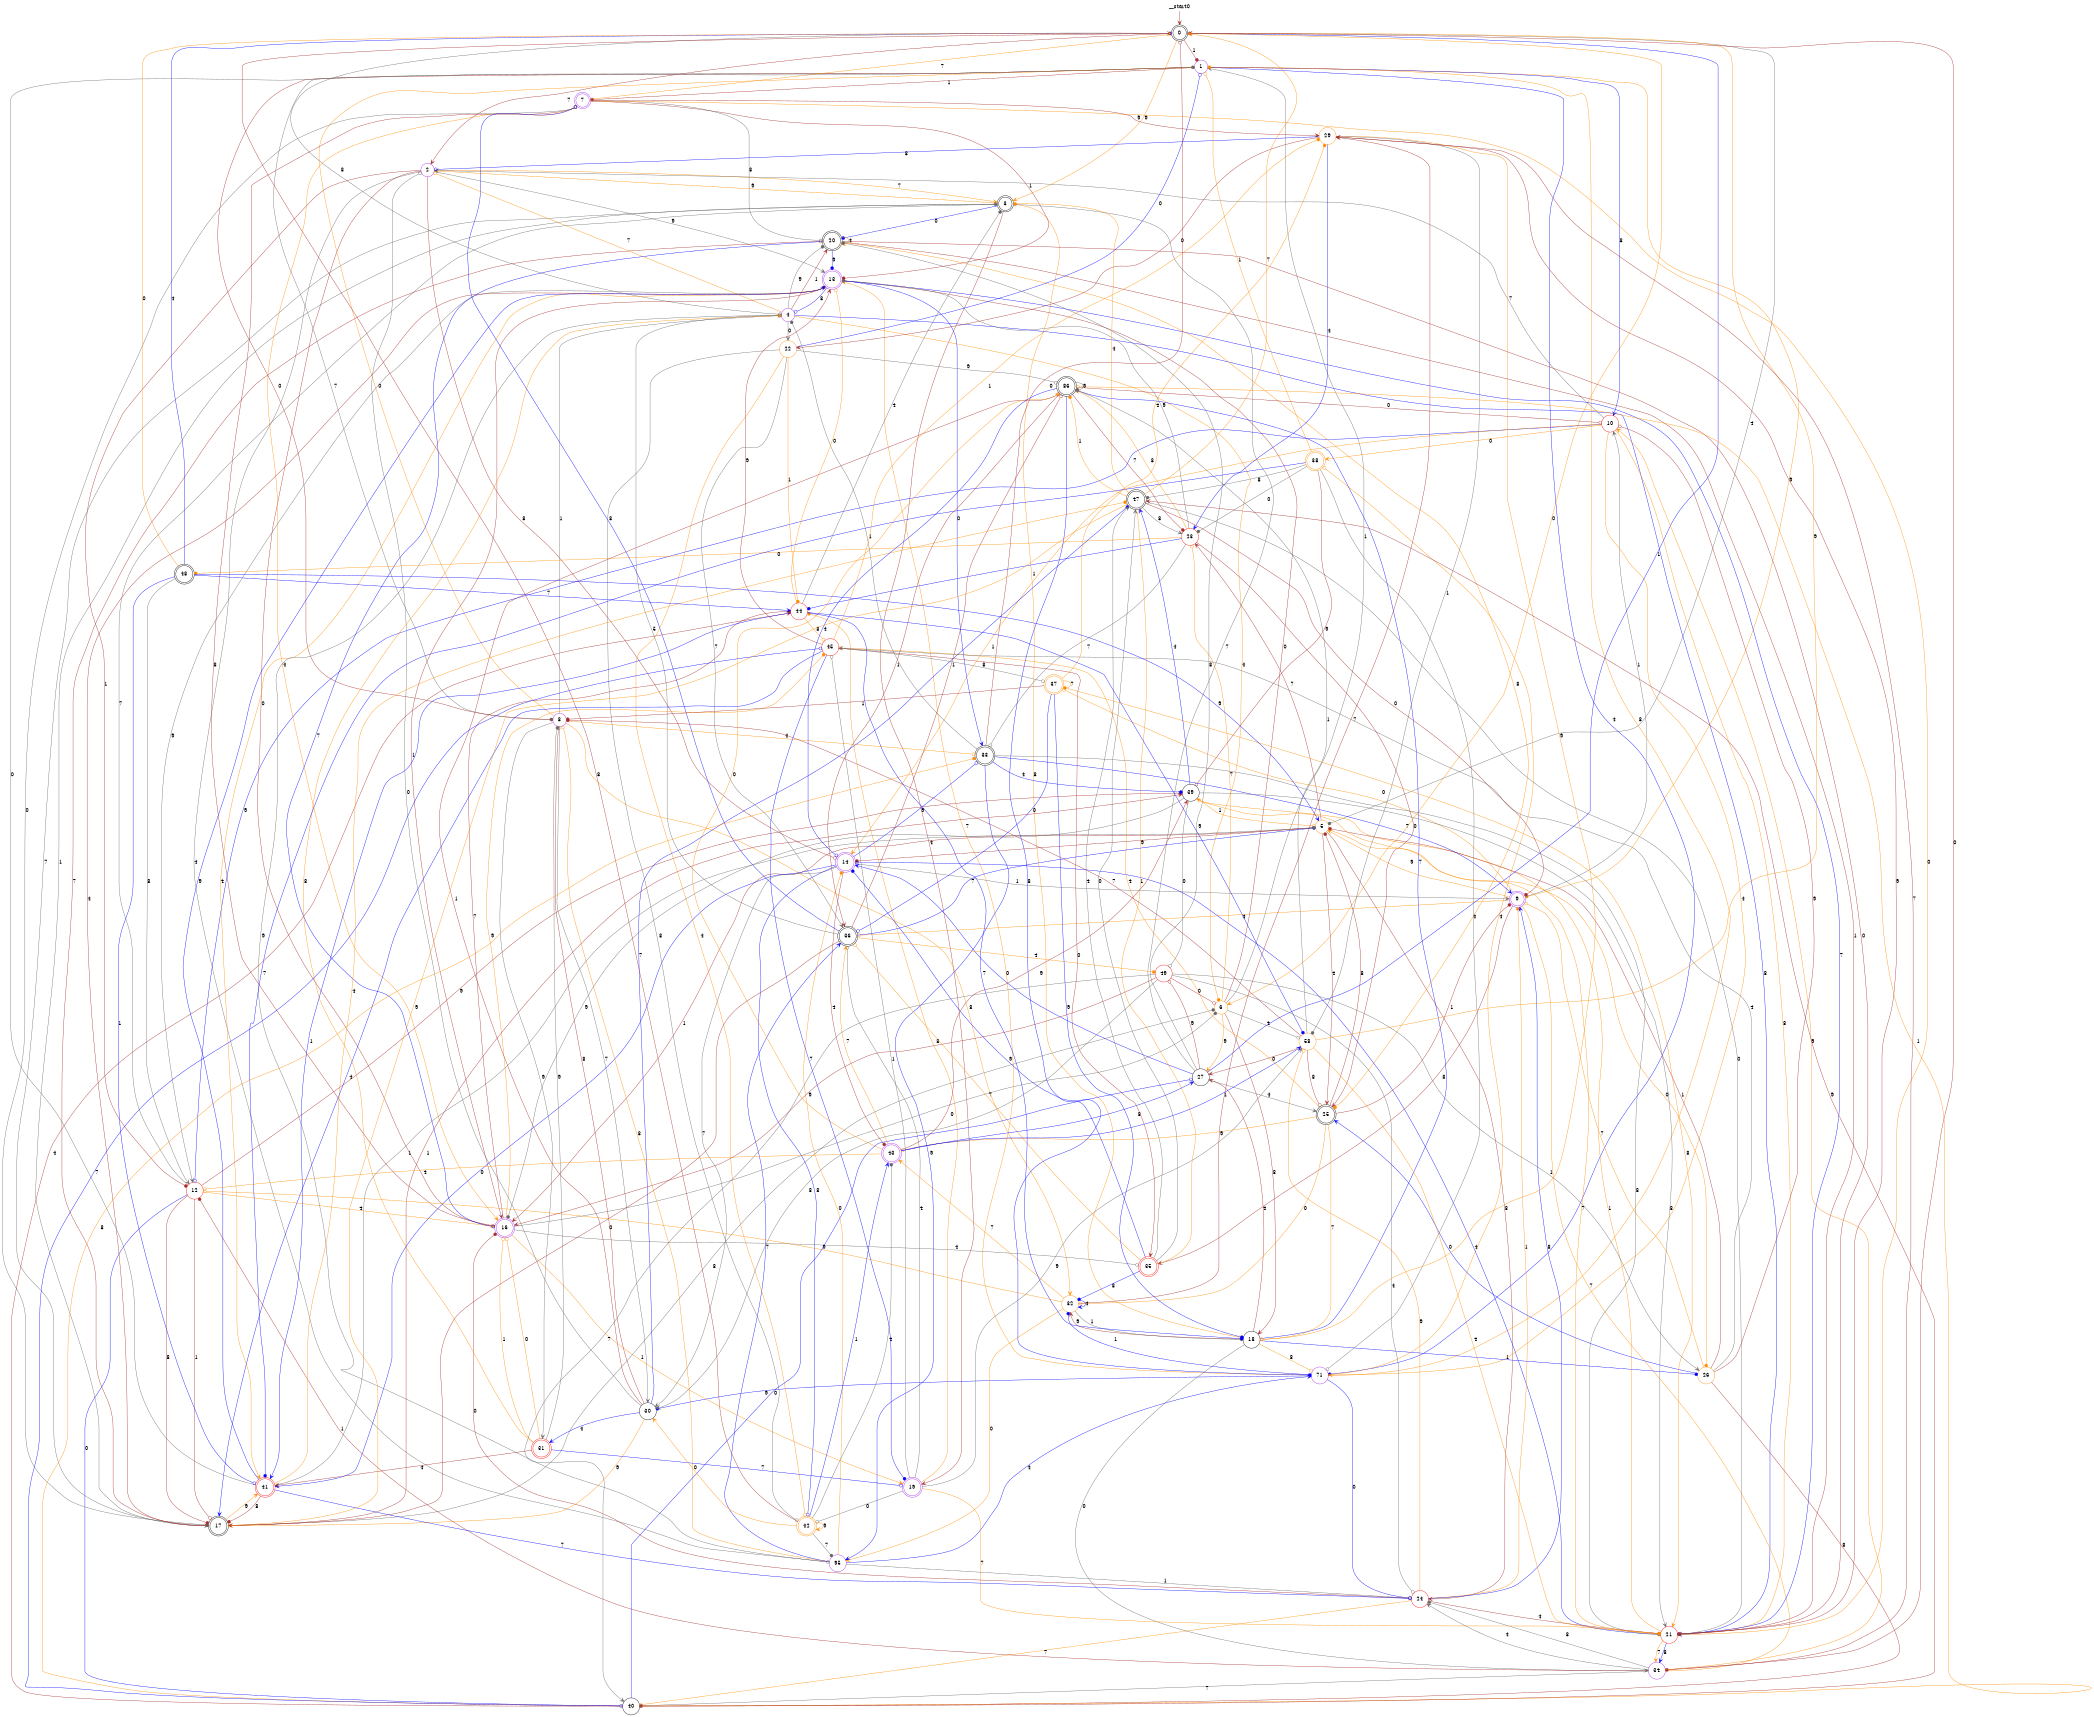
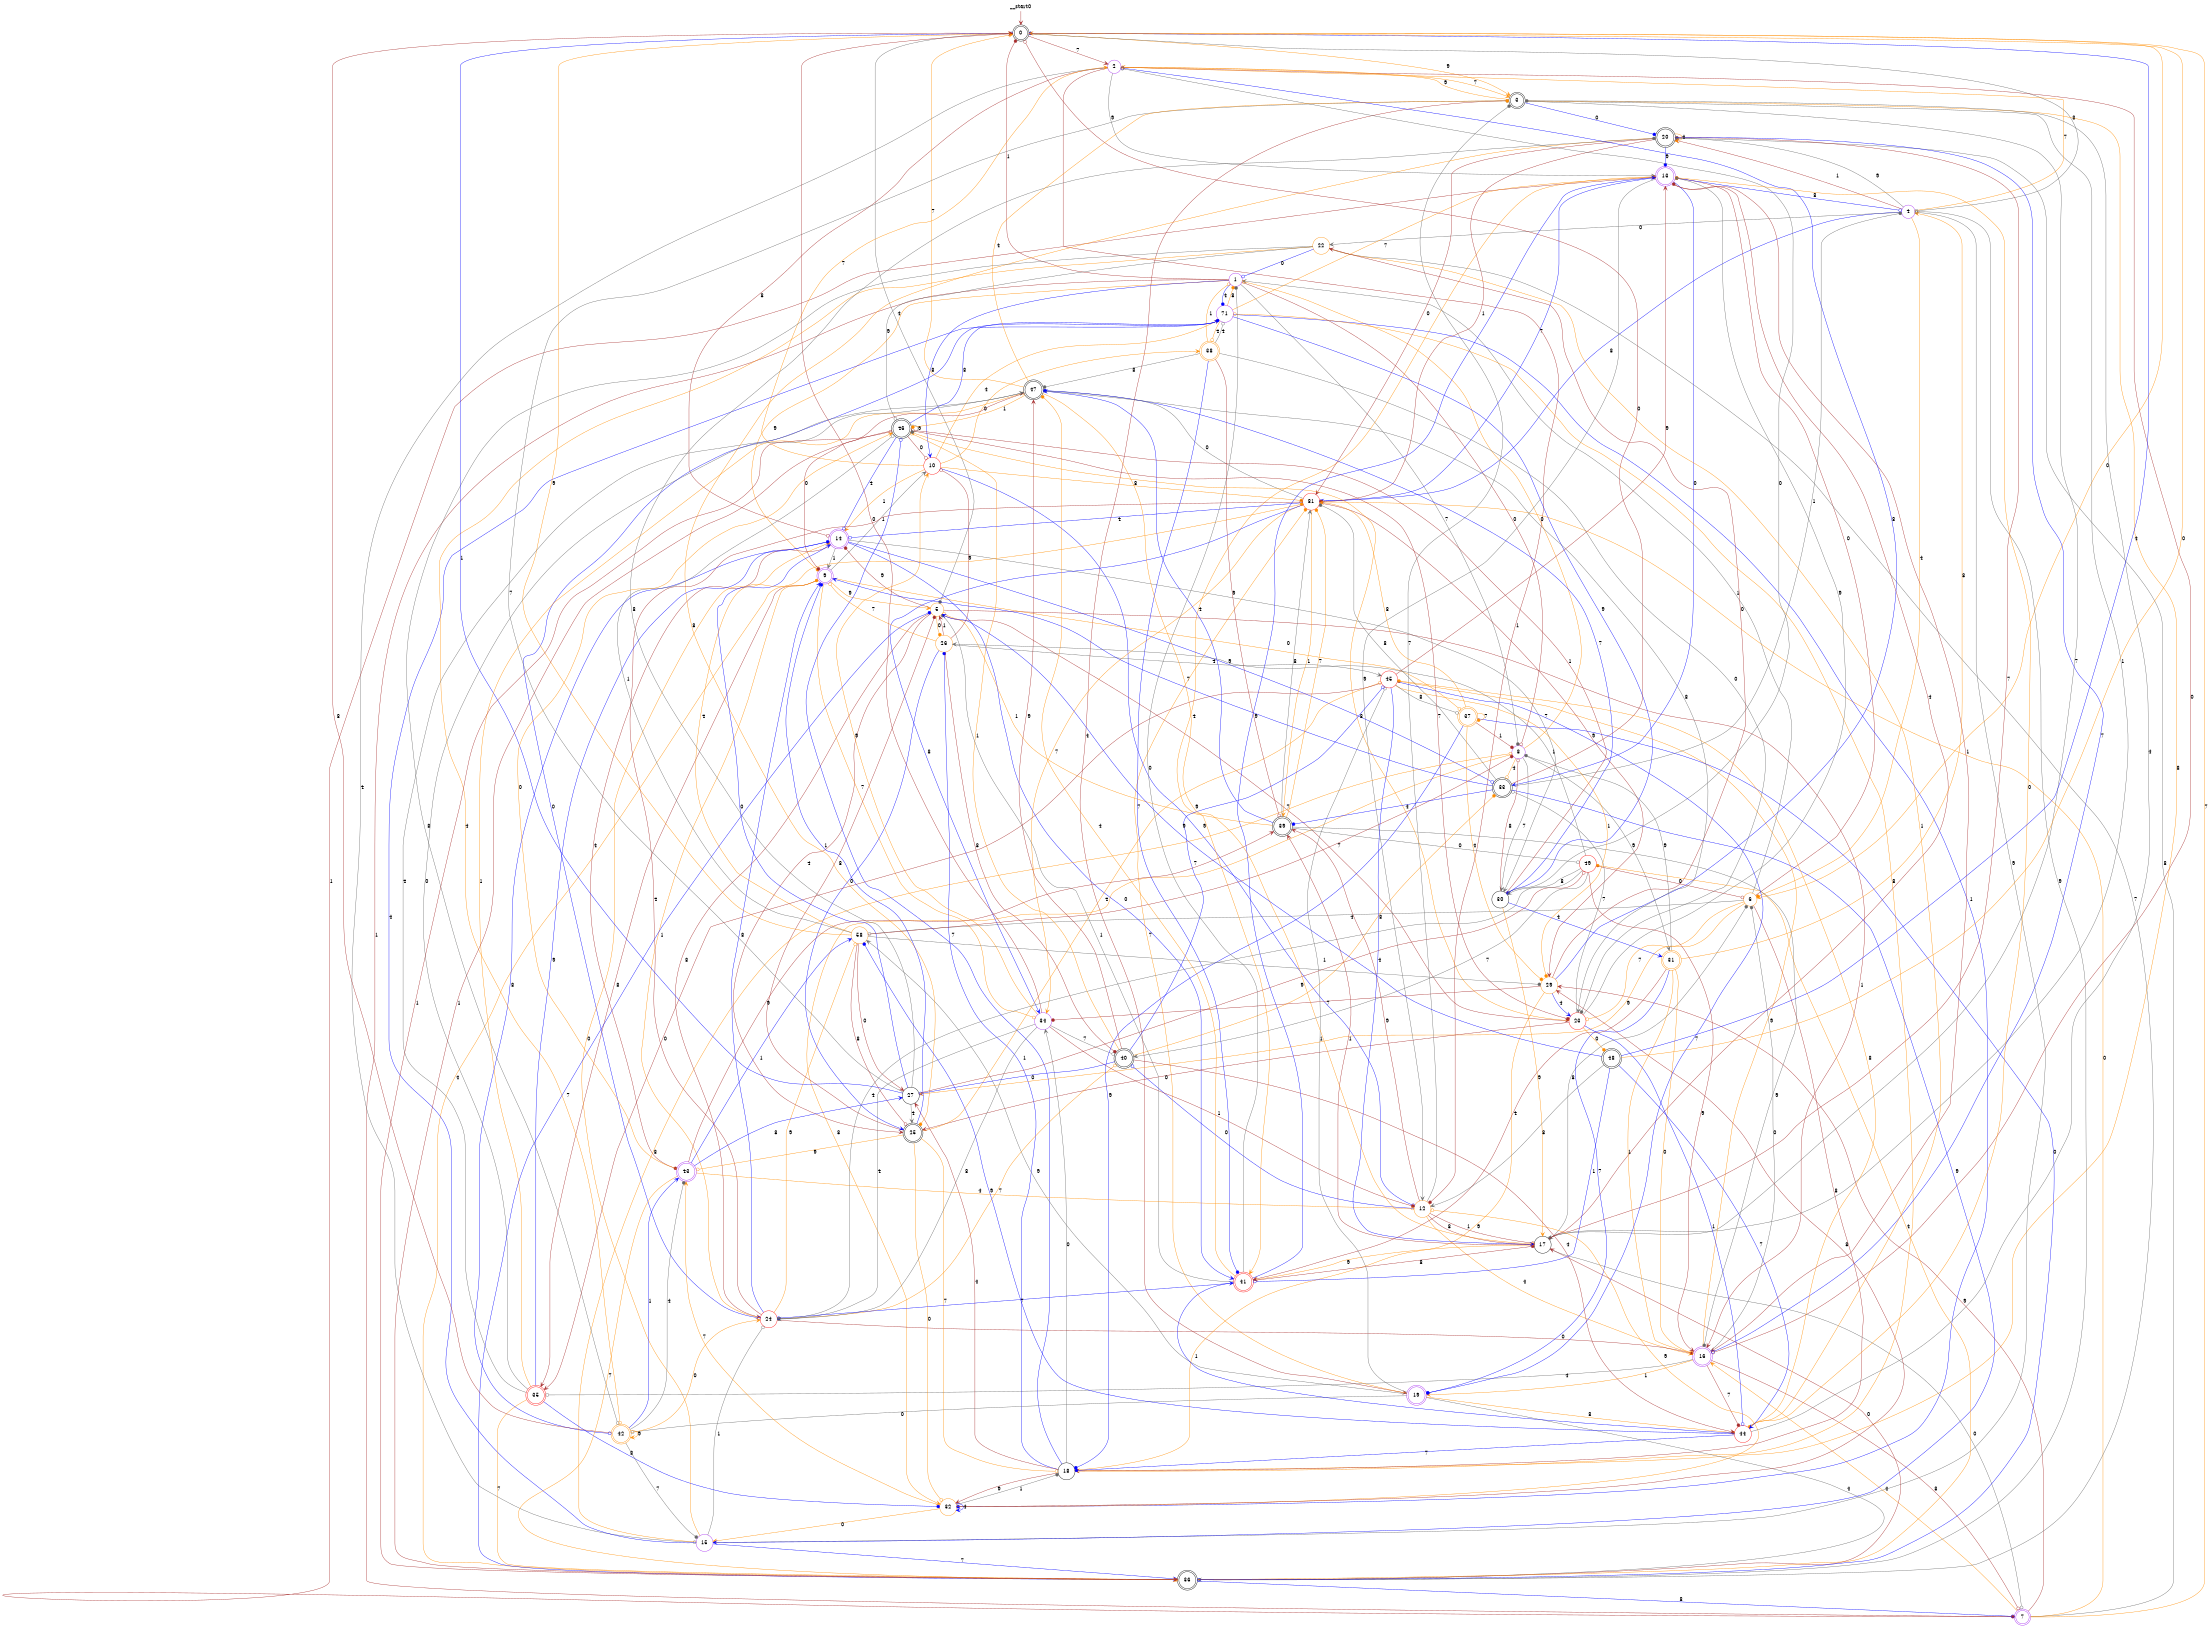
(1190, 49) -> (1028, 256)
(1069, 185) -> (832, 269)
(1067, 386) -> (901, 429)
(560, 419) -> none
(1464, 535) -> (1203, 962)
(996, 571) -> (1704, 1204)
(655, 629) -> (2060, 882)
(1355, 720) -> (1847, 1245)
(1191, 793) -> (1282, 826)
(1639, 1005) -> (942, 627)
(1437, 1034) -> (842, 859)
(195, 1191) -> (1422, 1209)
(541, 1449) -> (1671, 960)
(713, 1493) -> (693, 1375)
(218, 1526) -> (1543, 1245)
(838, 1563) -> (705, 1543)
(1669, 1635) -> (1311, 502)
(631, 1706) -> (1124, 1058)
